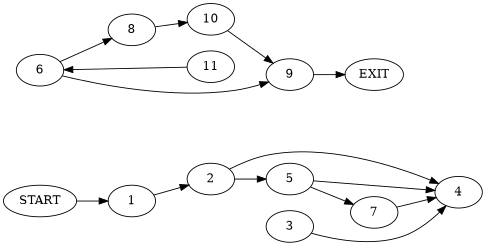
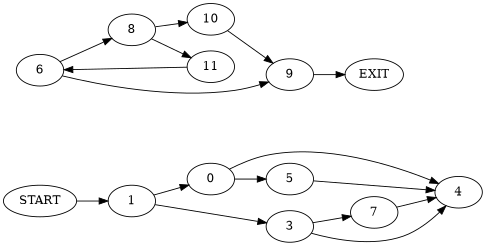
none -> (167, 46)
(211, 179) -> (211, 179)
(328, 194) -> (328, 220)
none -> (206, 213)
